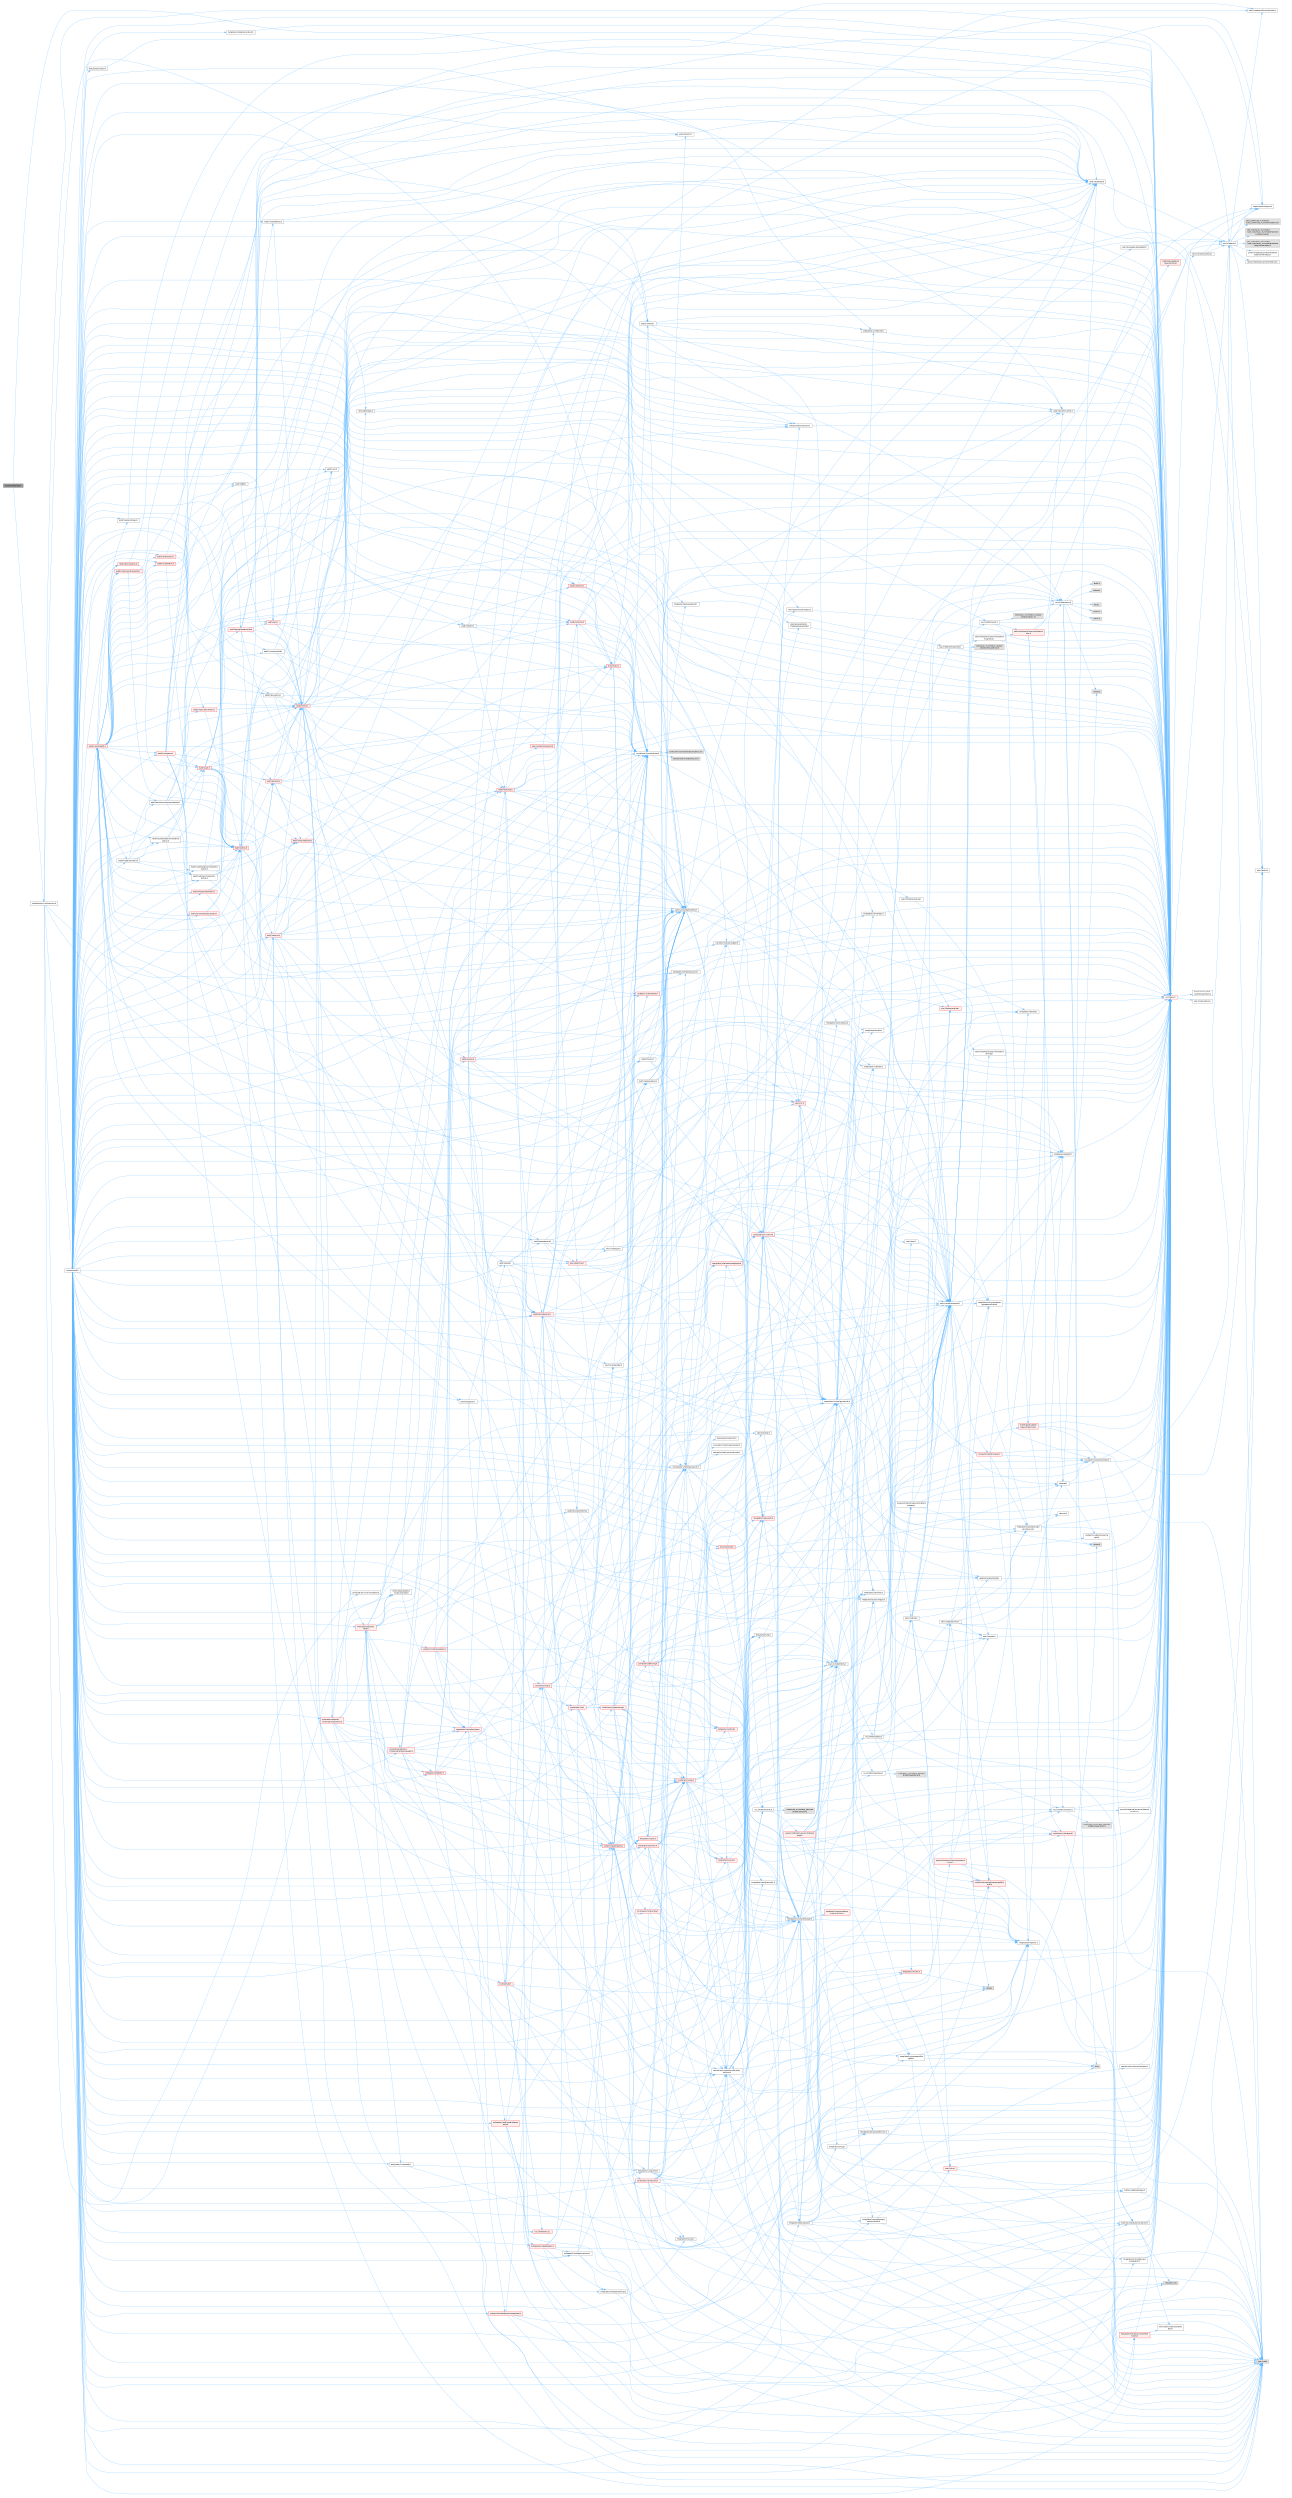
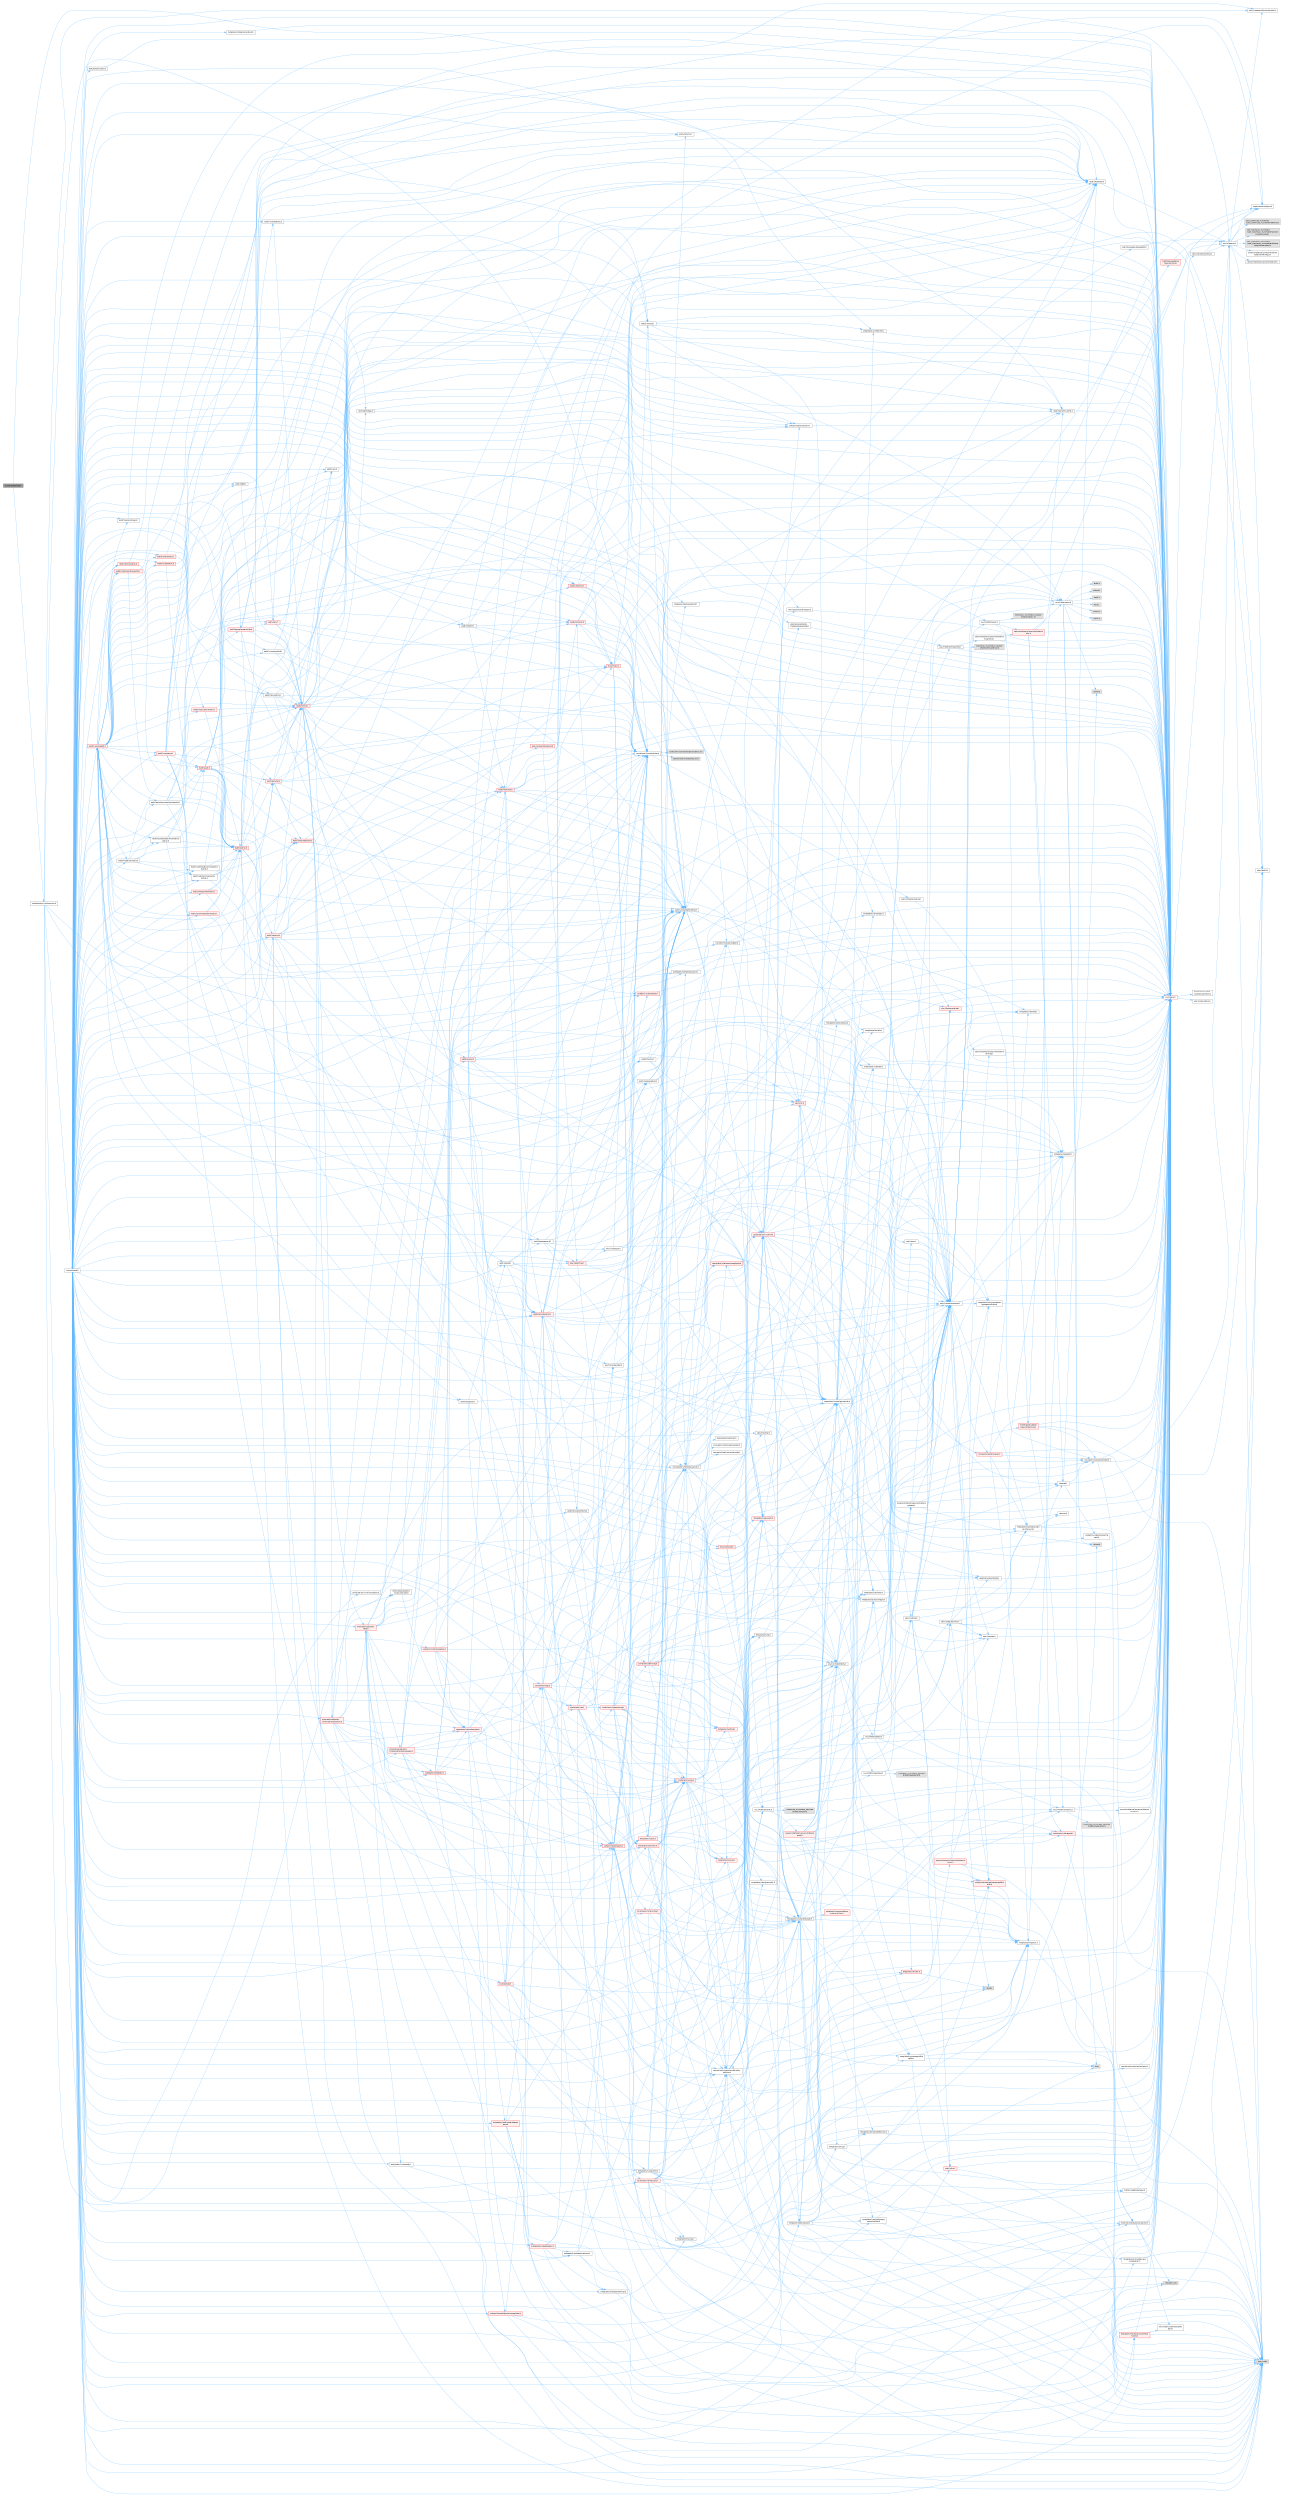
none -> (1097, 598)
(543, 2232) -> none
